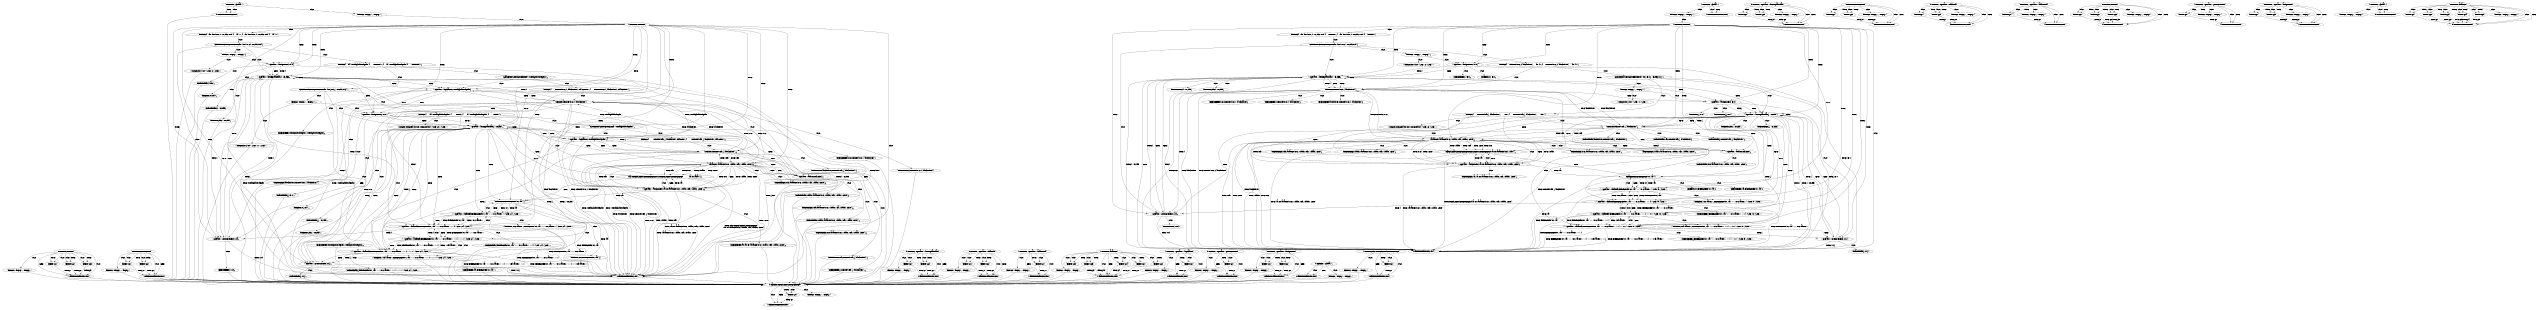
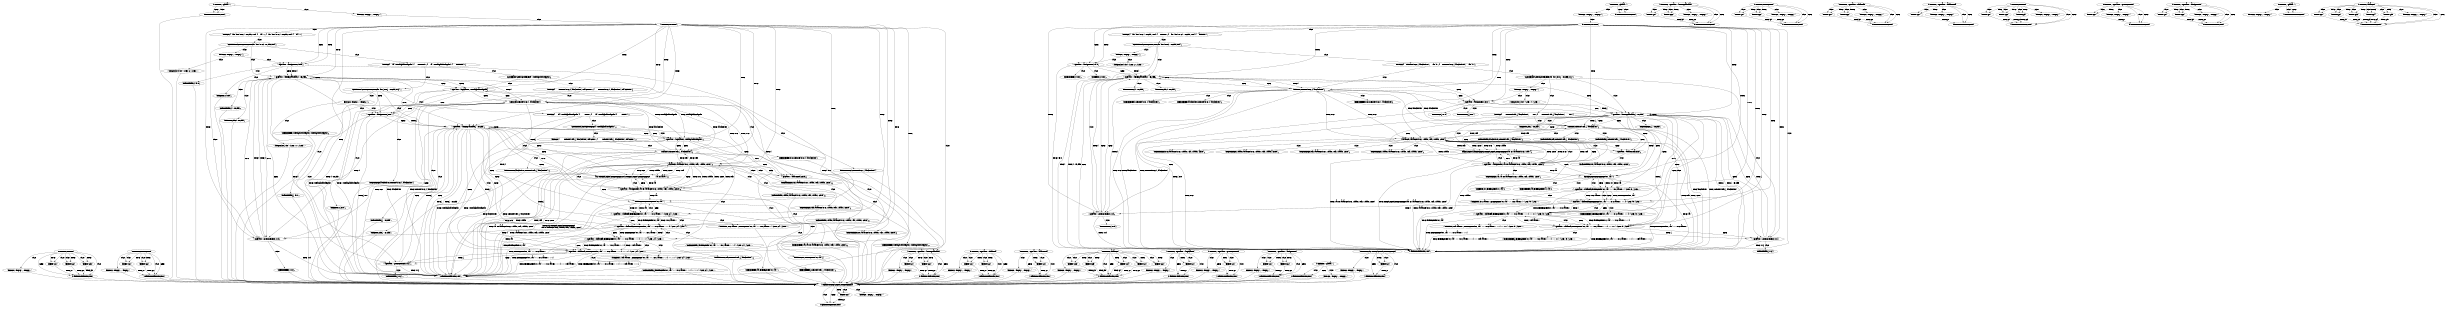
(422, 127) -> none
(1412, 127) -> none
